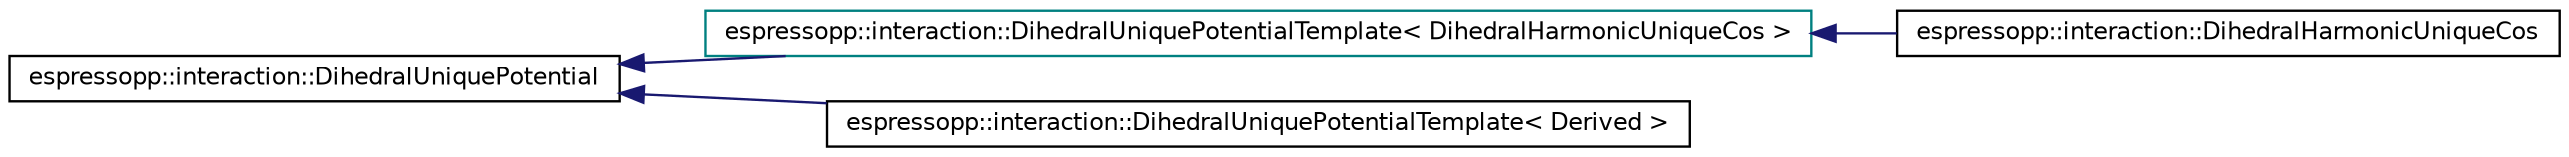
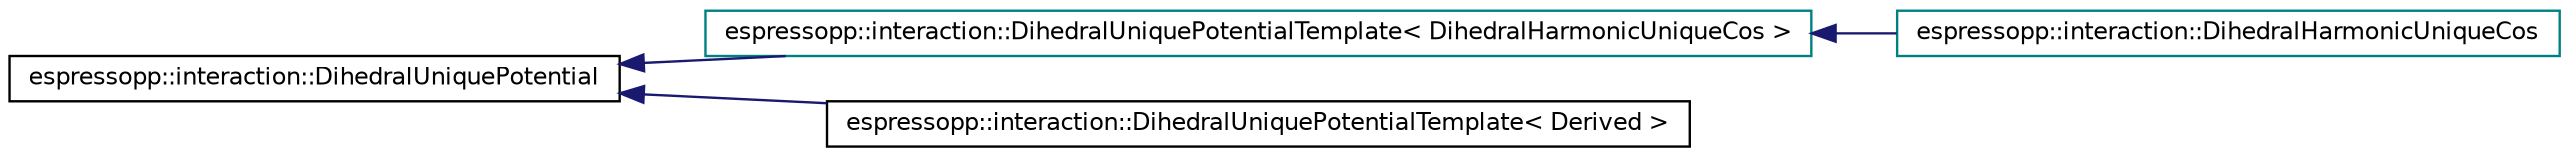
(2228, 33) -> (2228, 33)
